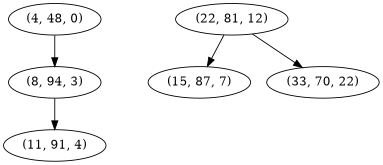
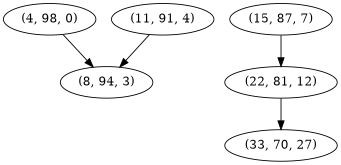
(55, 19) -> (50, 19)
(218, 47) -> (281, 47)
(323, 82) -> (281, 145)
(55, 110) -> (138, 48)
